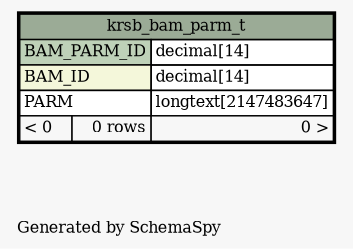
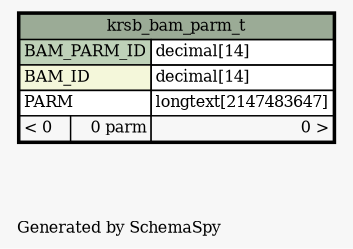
(119, 128) -> (119, 128)
